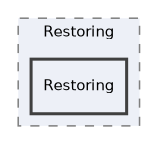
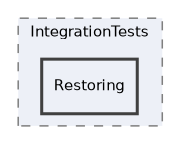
(79, 33) -> (90, 33)
